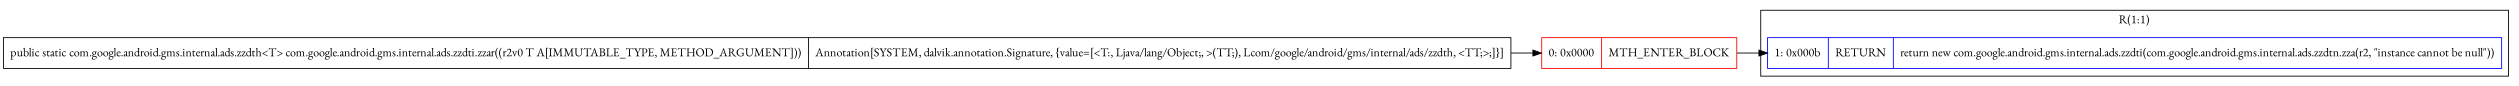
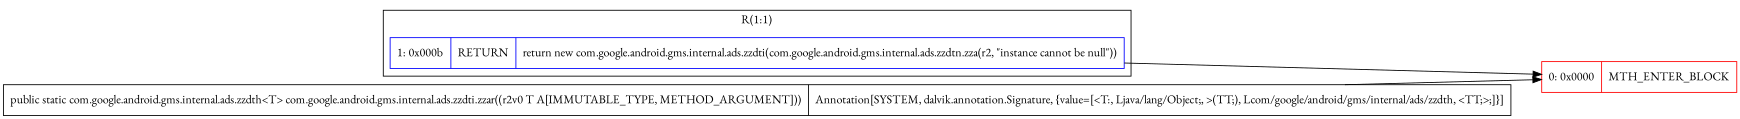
(1748, 53) -> (1329, 69)
